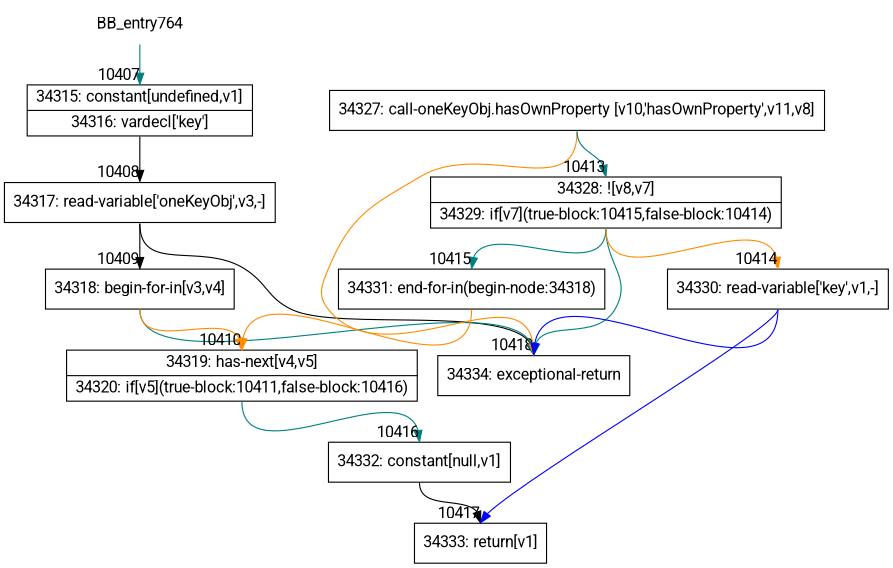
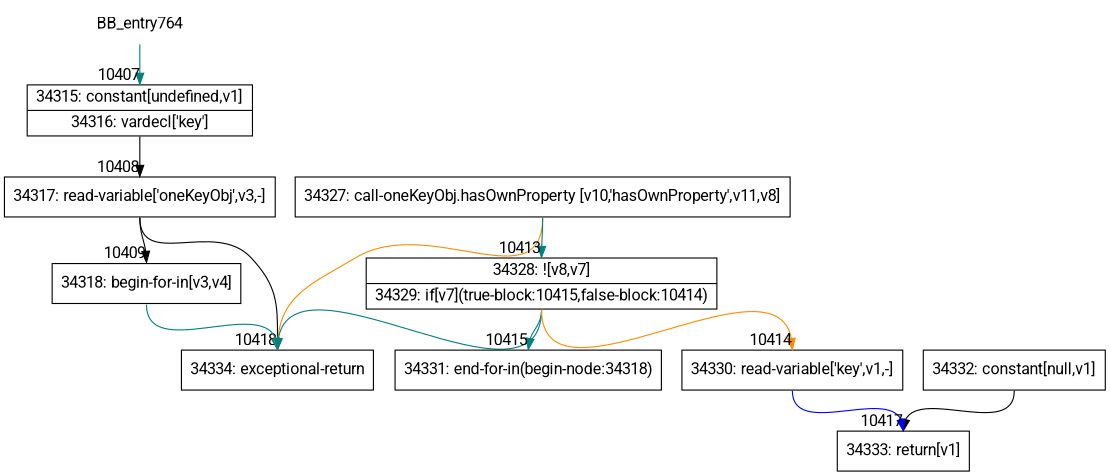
(661, 334) -> none
(242, 376) -> none
